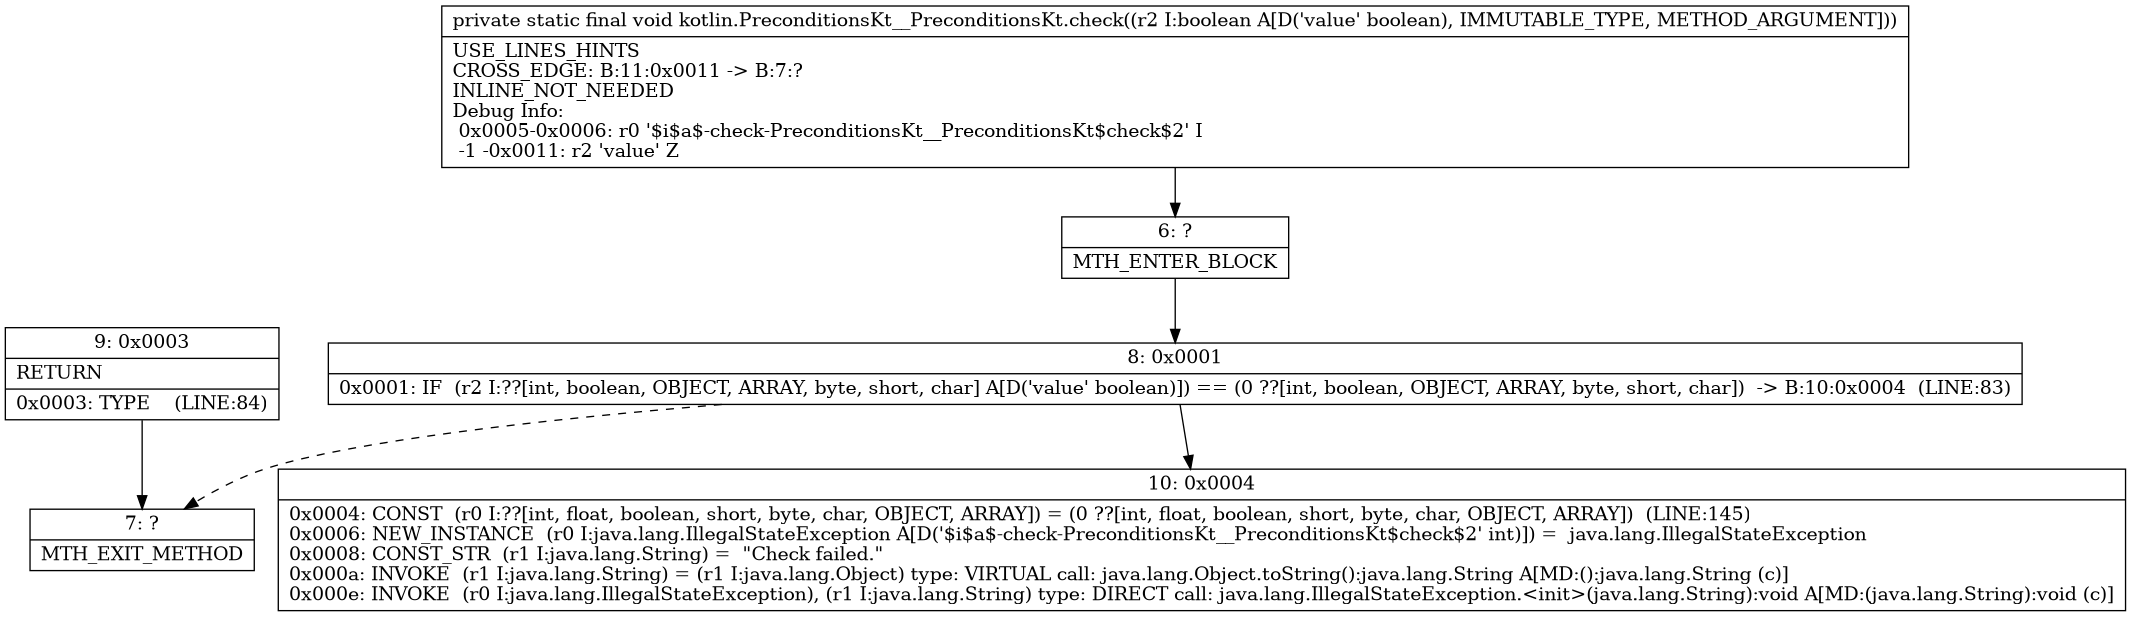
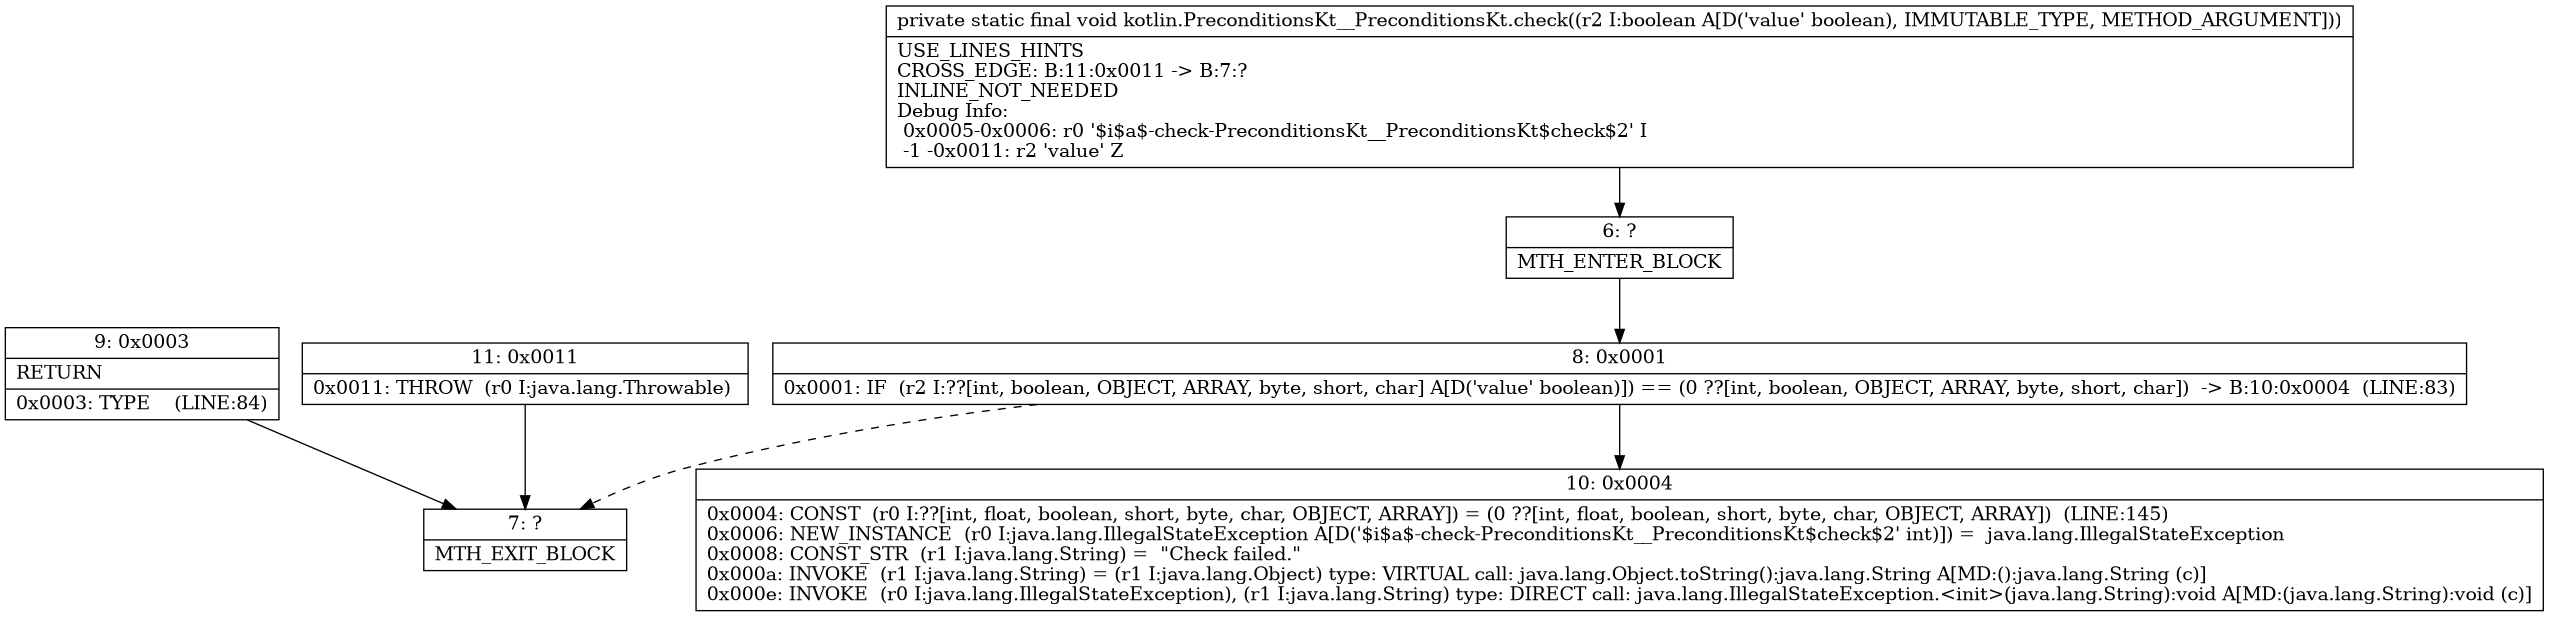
none -> (525, 374)
(142, 555) -> (525, 555)
